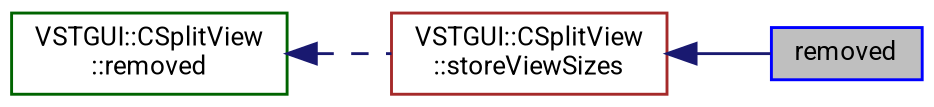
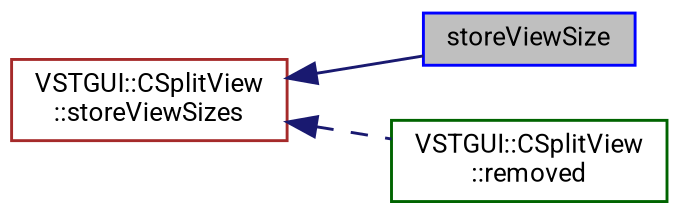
(354, 54) -> (354, 133)
(847, 54) -> (529, 39)
